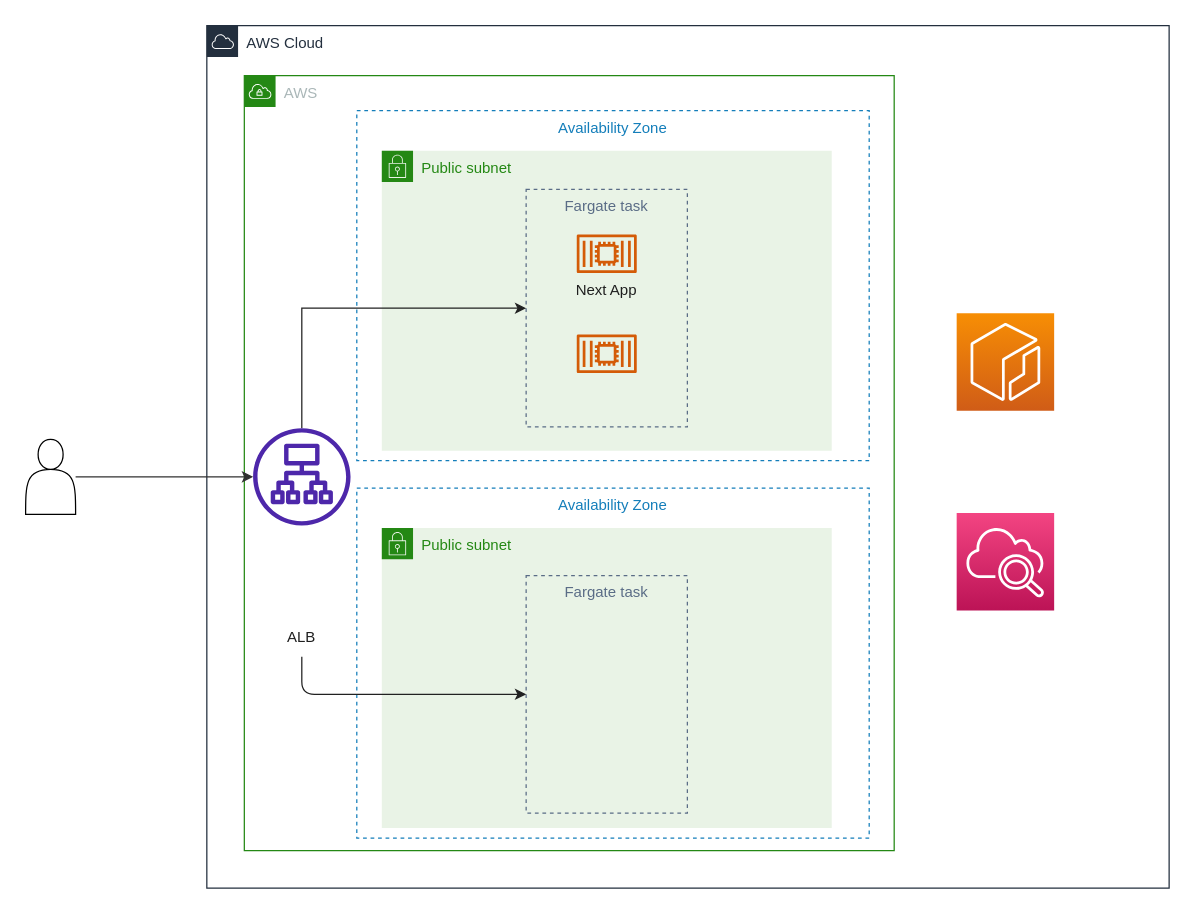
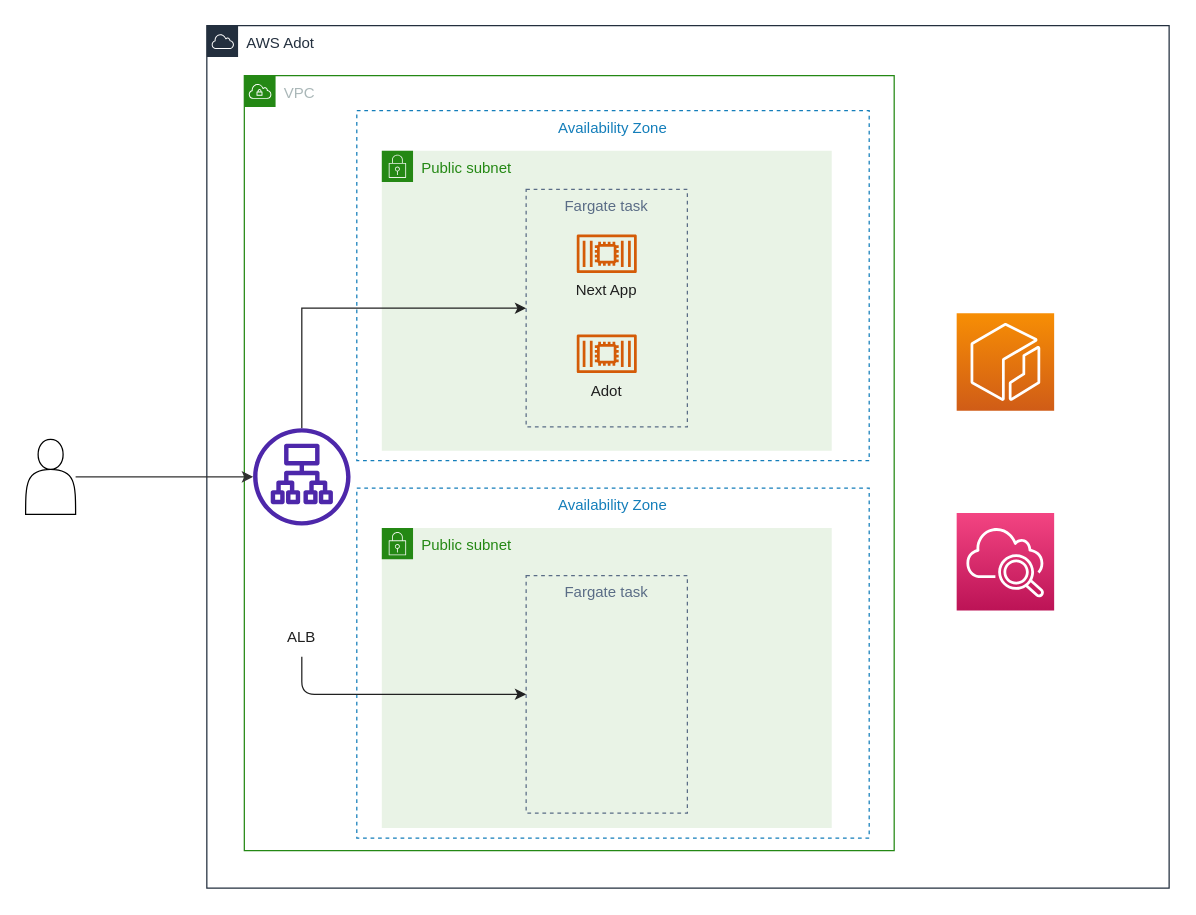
(281, 43) -> (279, 43)
(297, 93) -> (297, 93)
none -> (607, 392)
